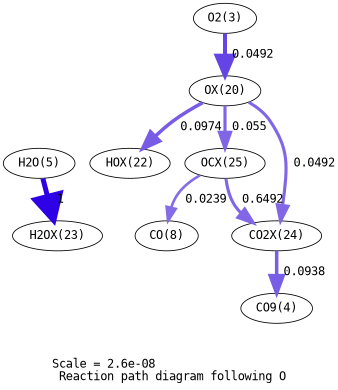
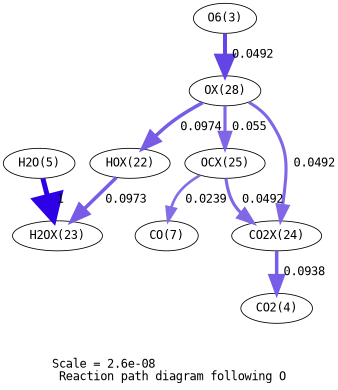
(225, 18) -> (225, 18)
(225, 91) -> (225, 91)
none -> (100, 193)
(259, 200) -> (259, 200)
(167, 236) -> (167, 236)
(277, 308) -> (277, 308)
